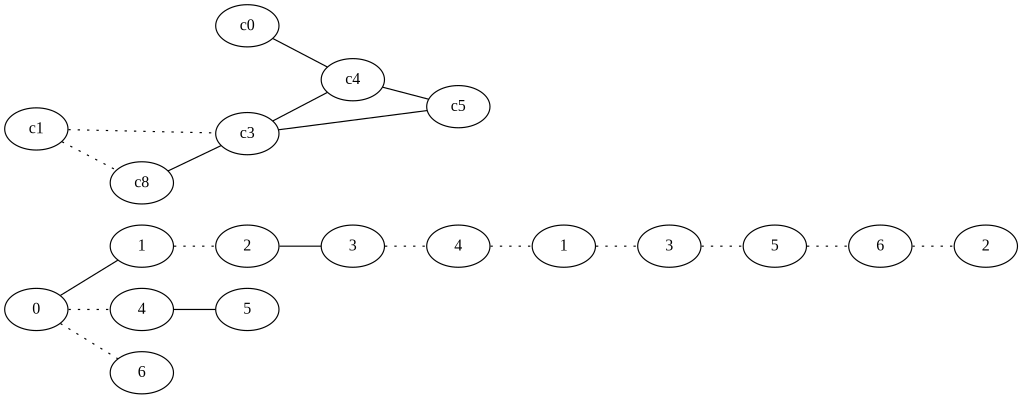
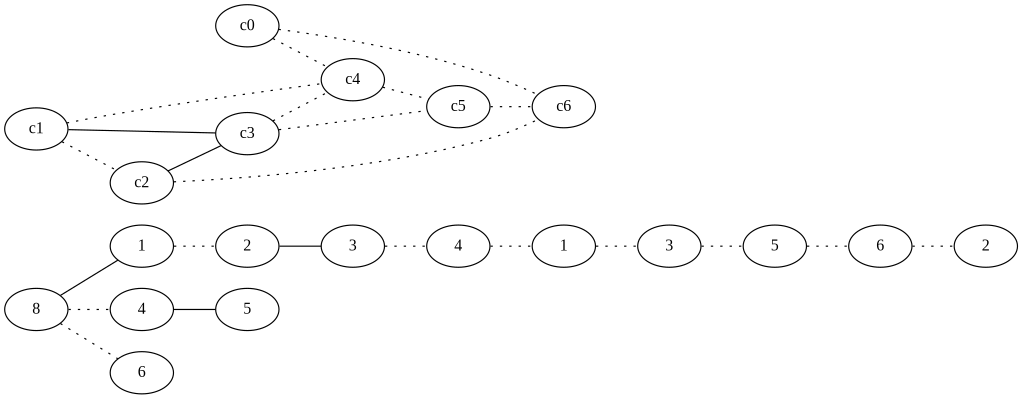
(300, 53) -> (300, 53)
(406, 93) -> (406, 93)
none -> (194, 102)
(300, 107) -> (300, 107)
none -> (564, 107)
(353, 120) -> (353, 120)
(142, 131) -> (142, 131)
(142, 183) -> (142, 183)
(36, 309) -> (36, 309)
